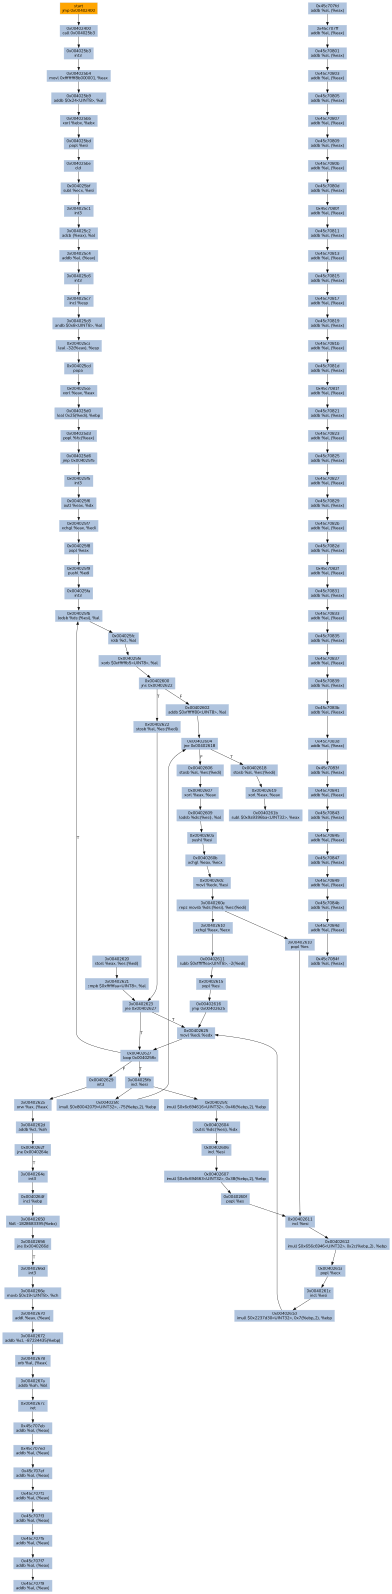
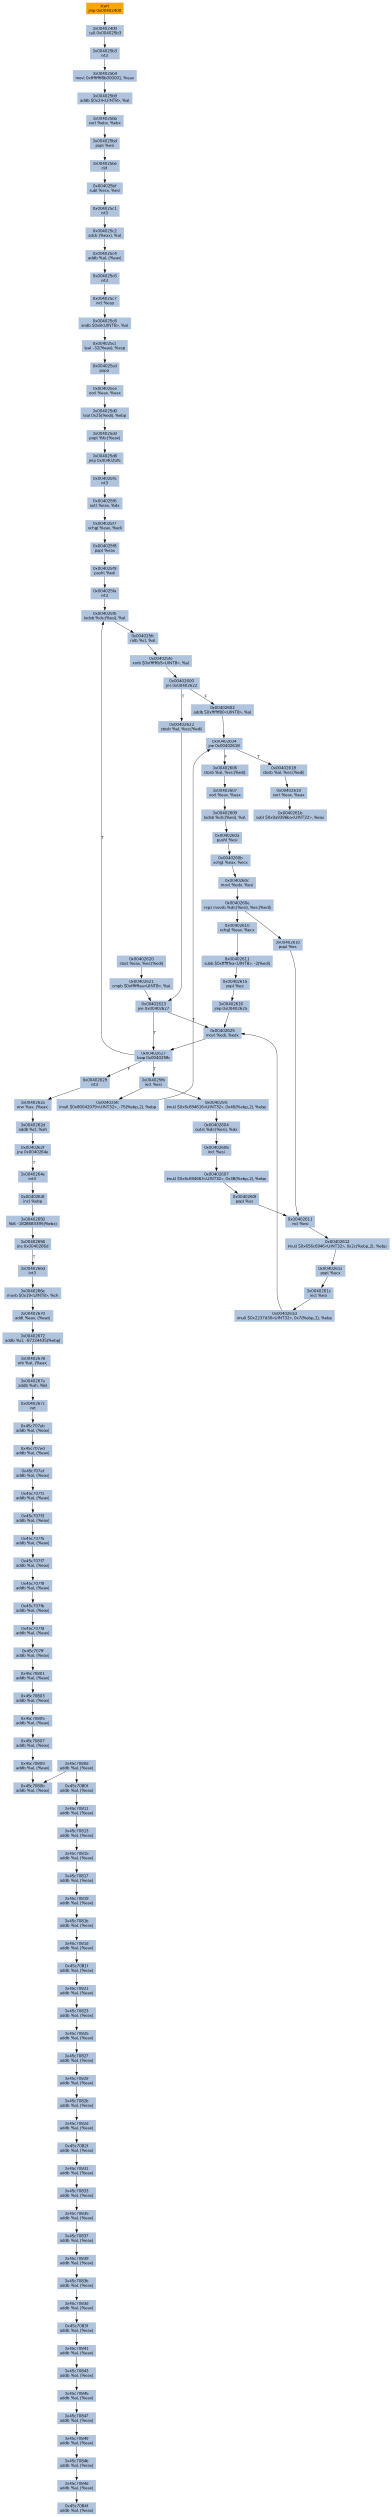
(327, 176) -> (56, 1776)
none -> (33, 1608)
